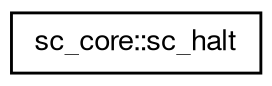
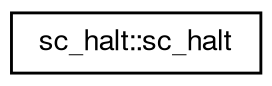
(136, 43) -> (136, 43)
